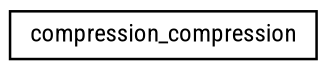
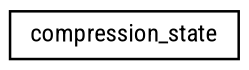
(163, 35) -> (124, 35)
